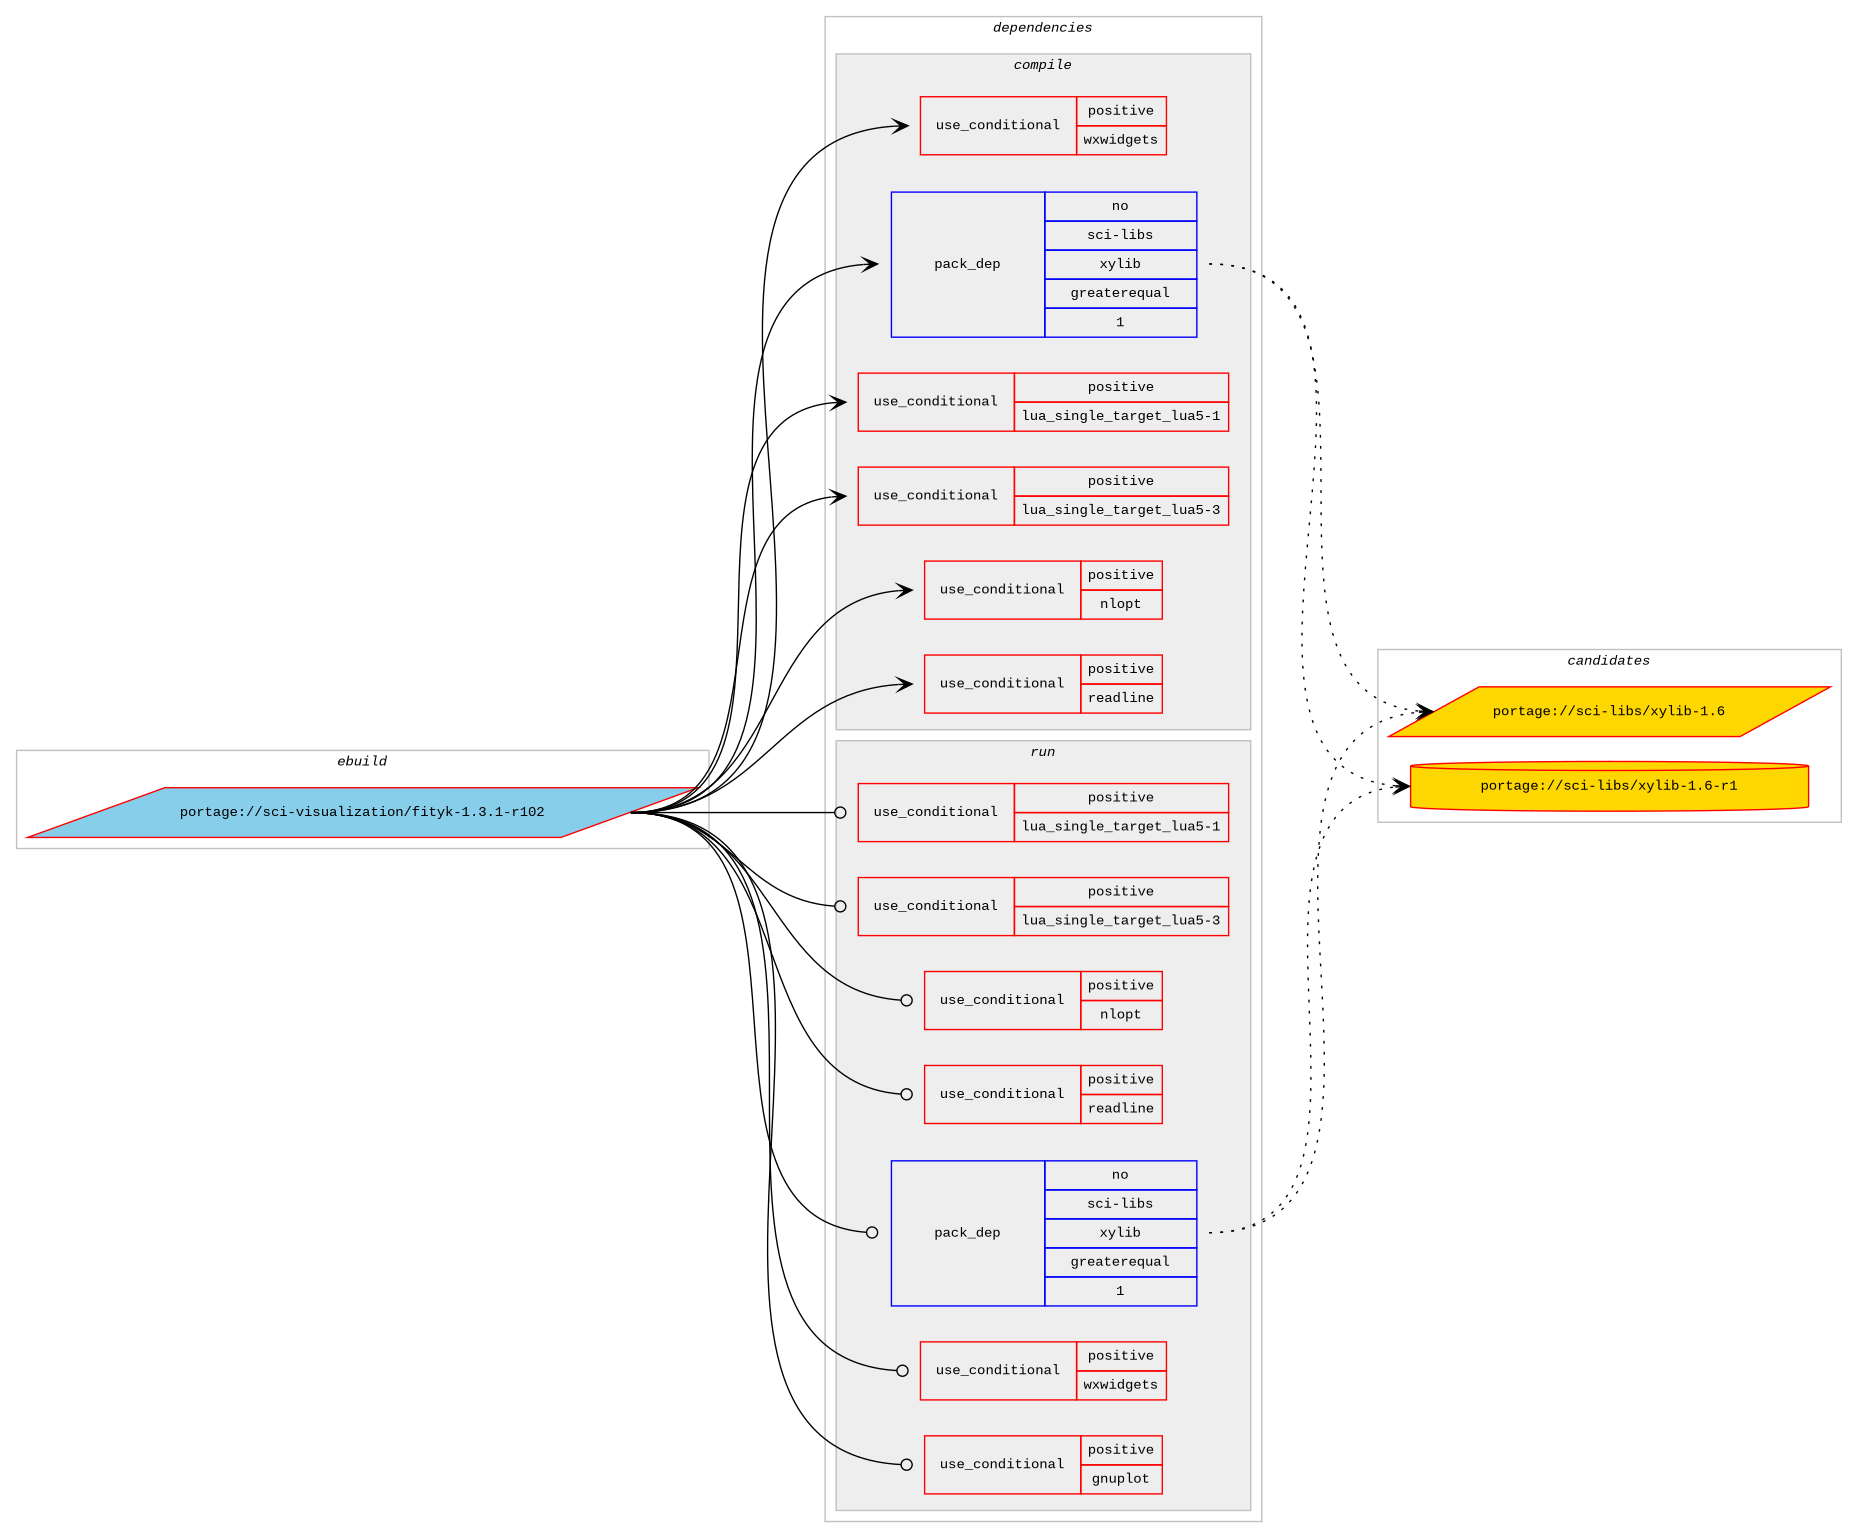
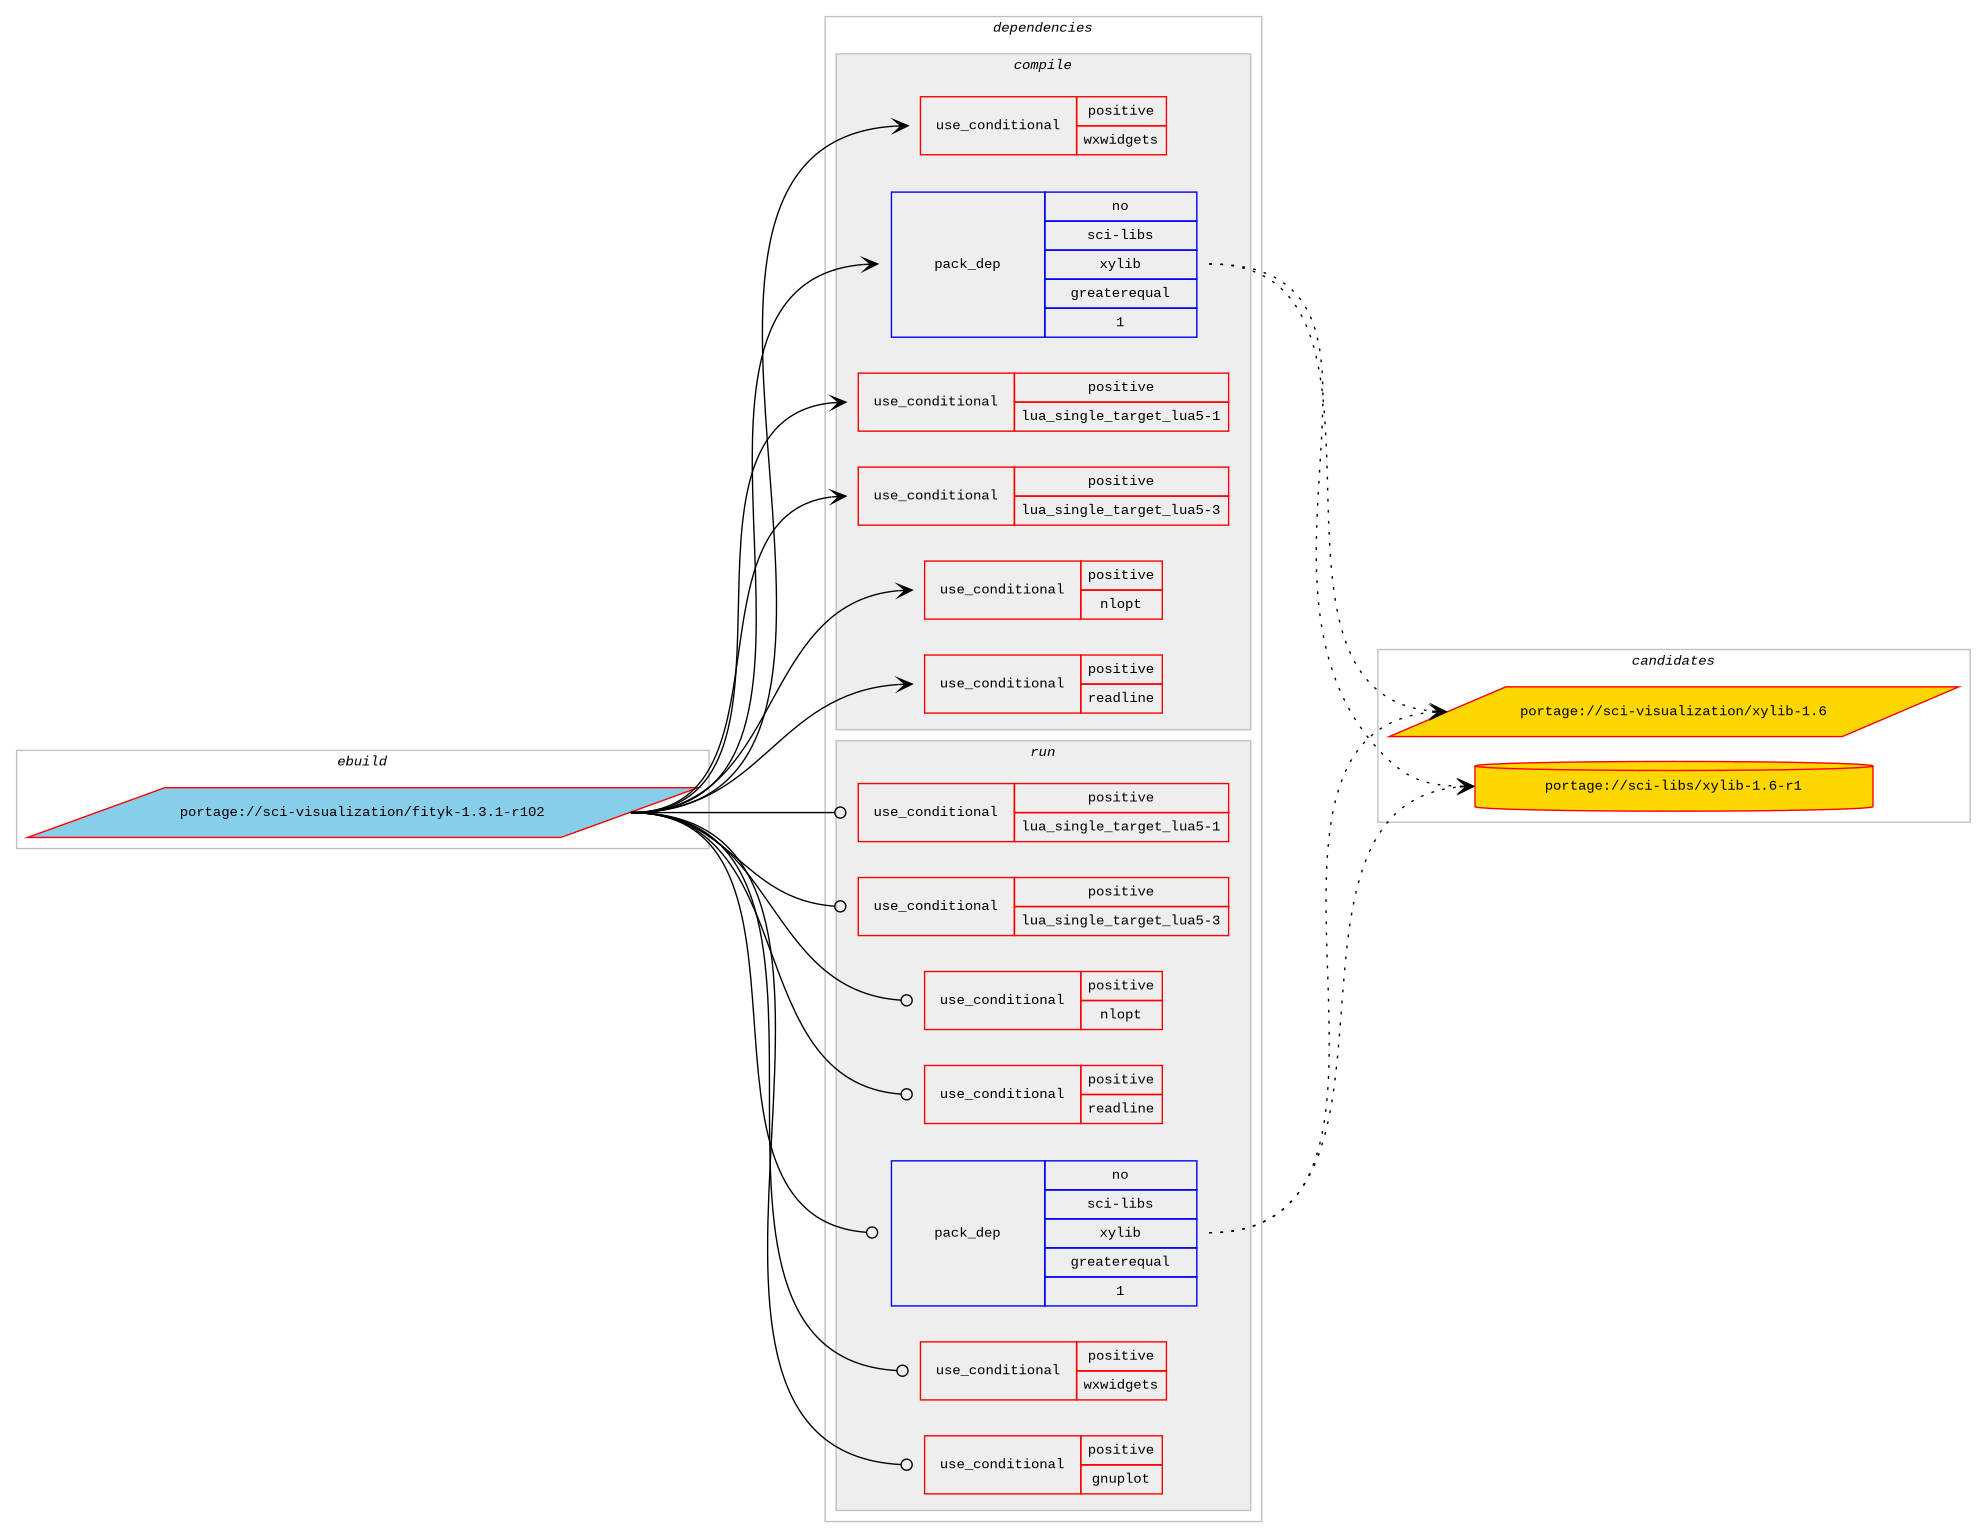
(1610, 712) -> (1674, 712)
